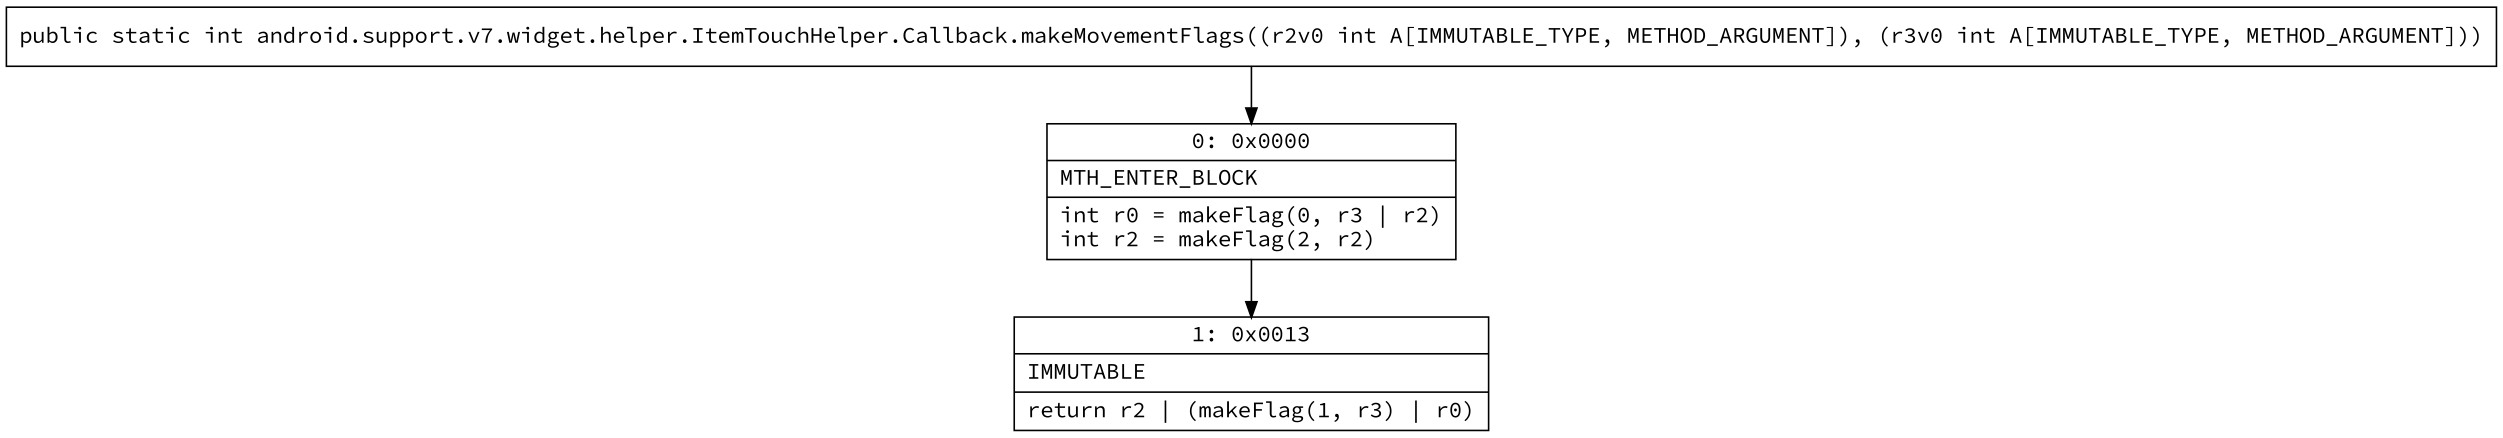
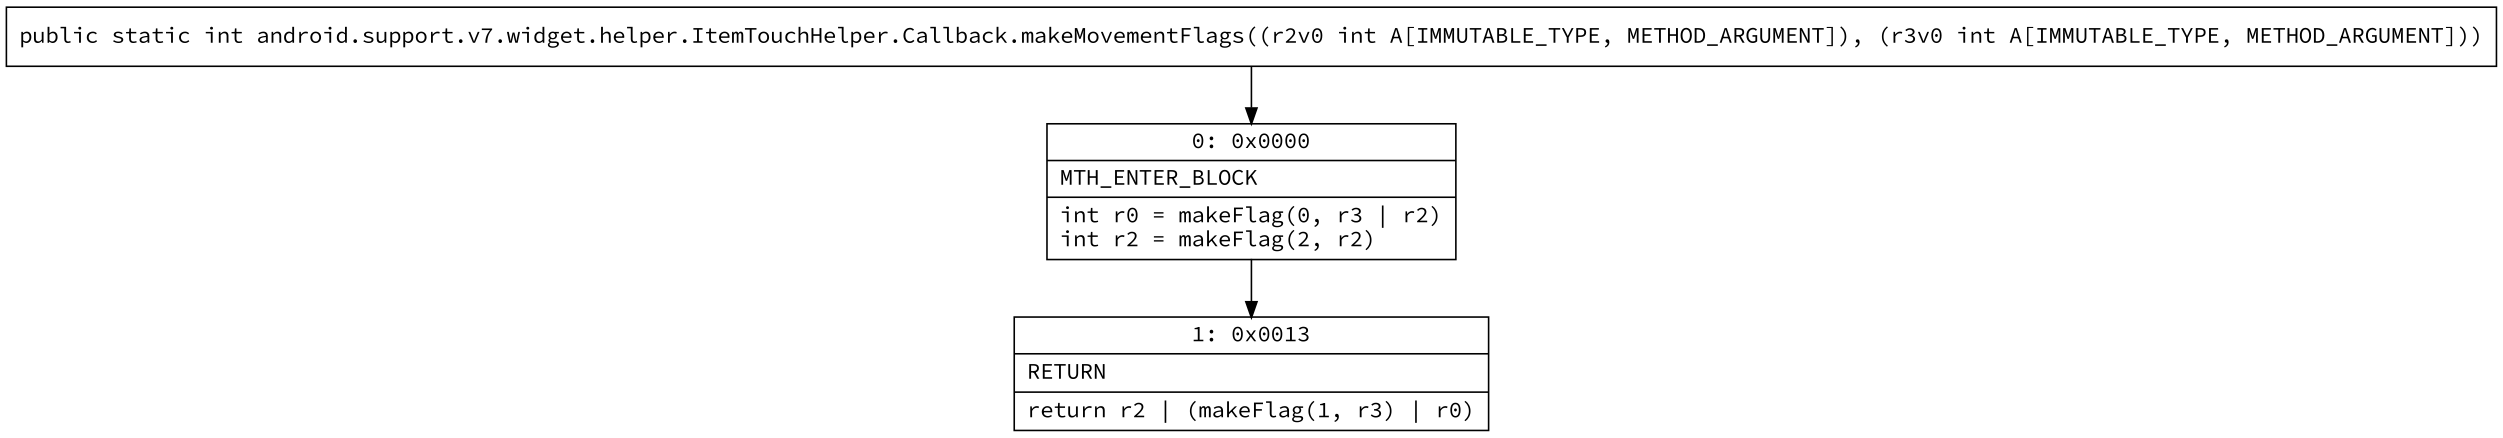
(1087, 372) -> (1067, 372)
